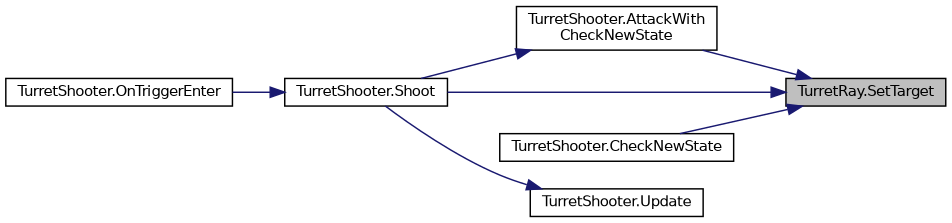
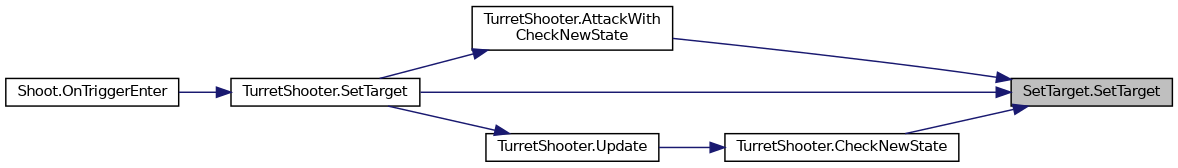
(119, 92) -> (92, 92)
(366, 92) -> (325, 92)
(866, 92) -> (1092, 92)
none -> (685, 147)
